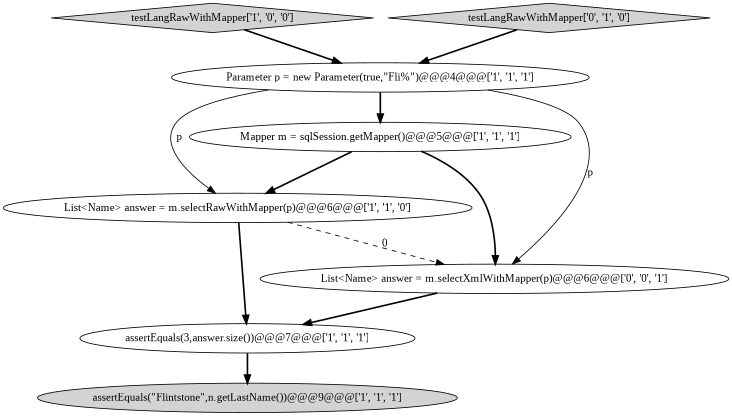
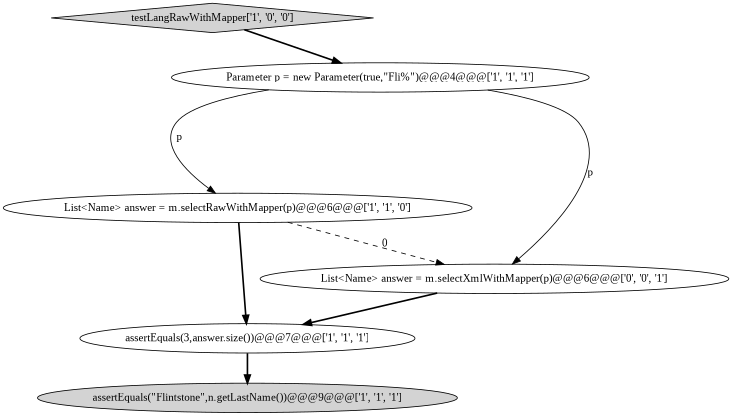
(549, 18) -> none
(380, 137) -> none
